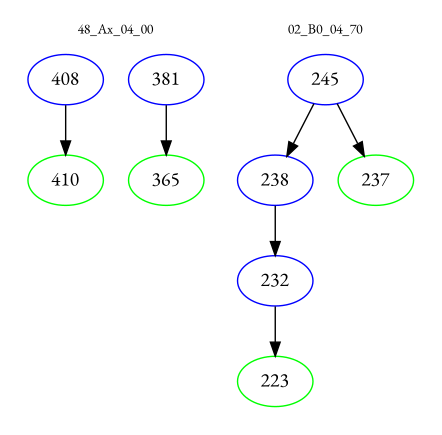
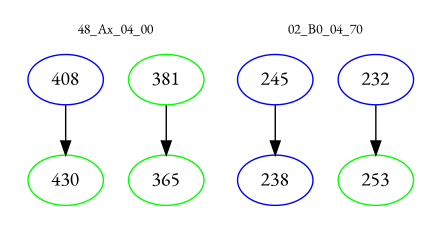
(166, 80) -> (166, 80)
(66, 180) -> (66, 180)
(376, 180) -> none
(275, 224) -> none
(275, 381) -> (376, 180)
